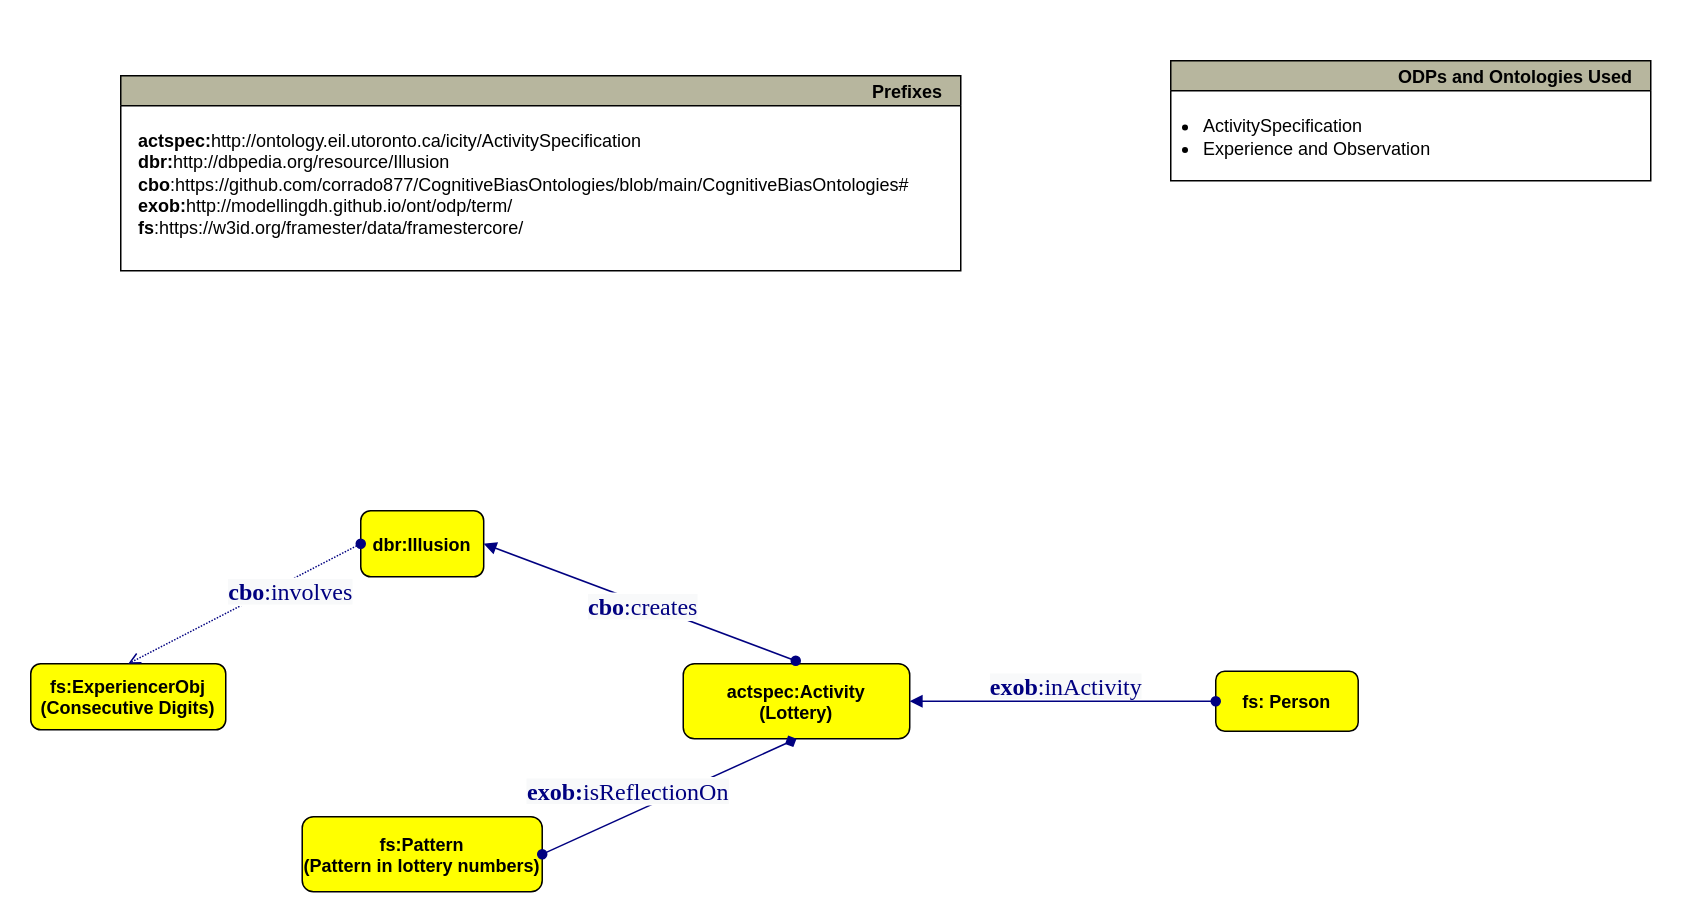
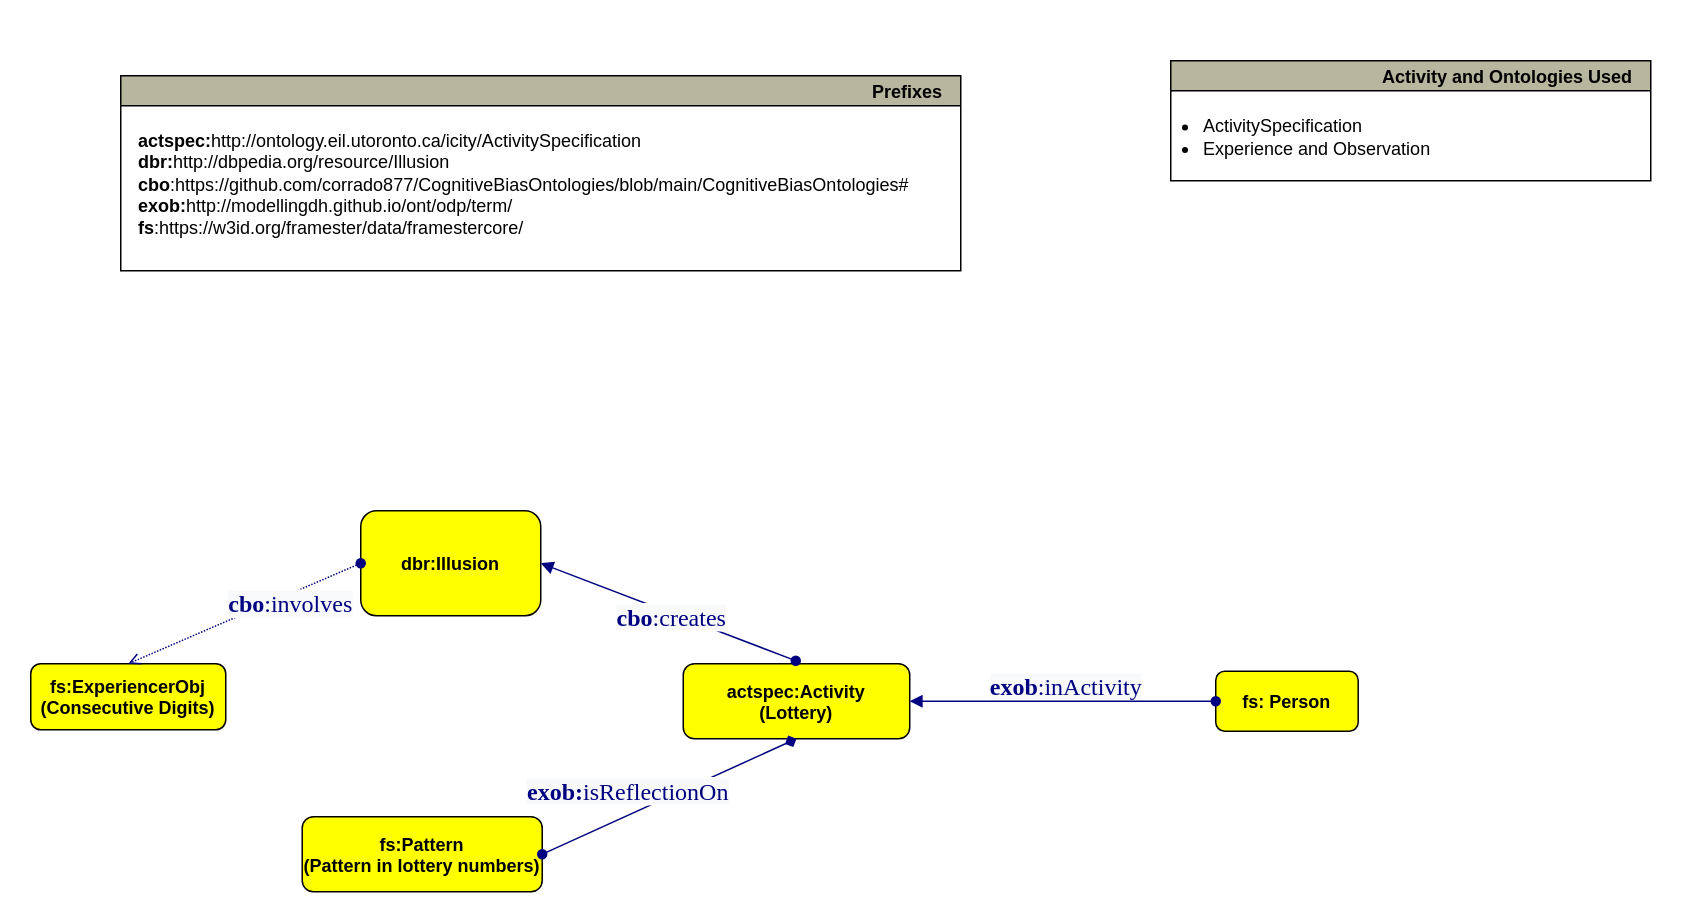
(1523, 77) -> (1507, 77)
(422, 544) -> (451, 563)
